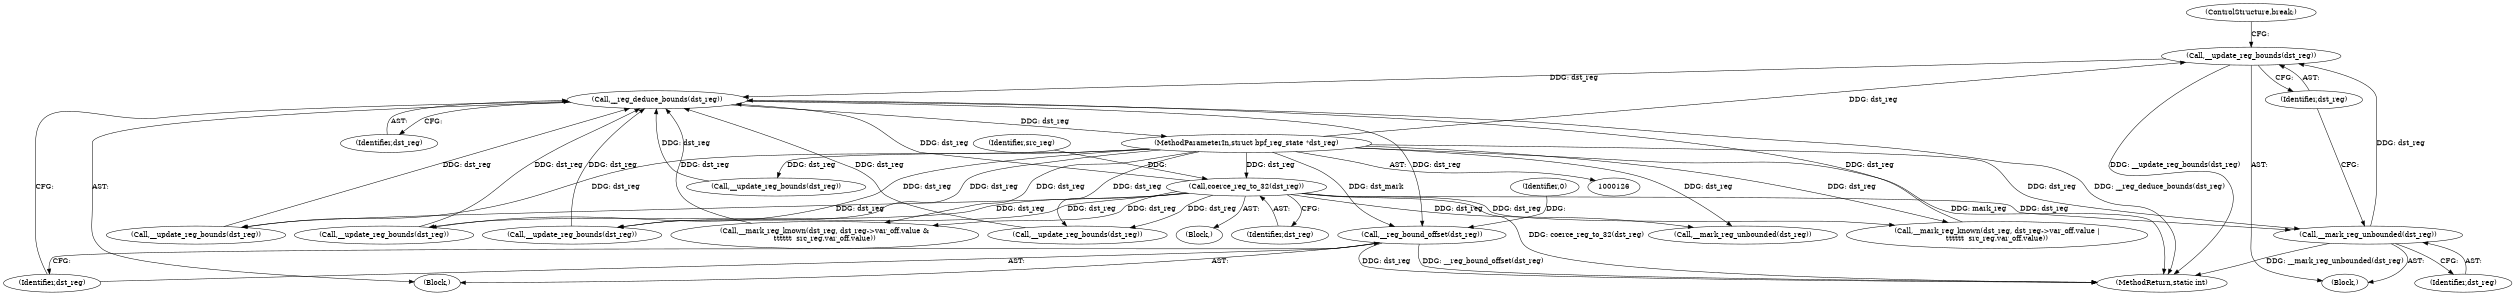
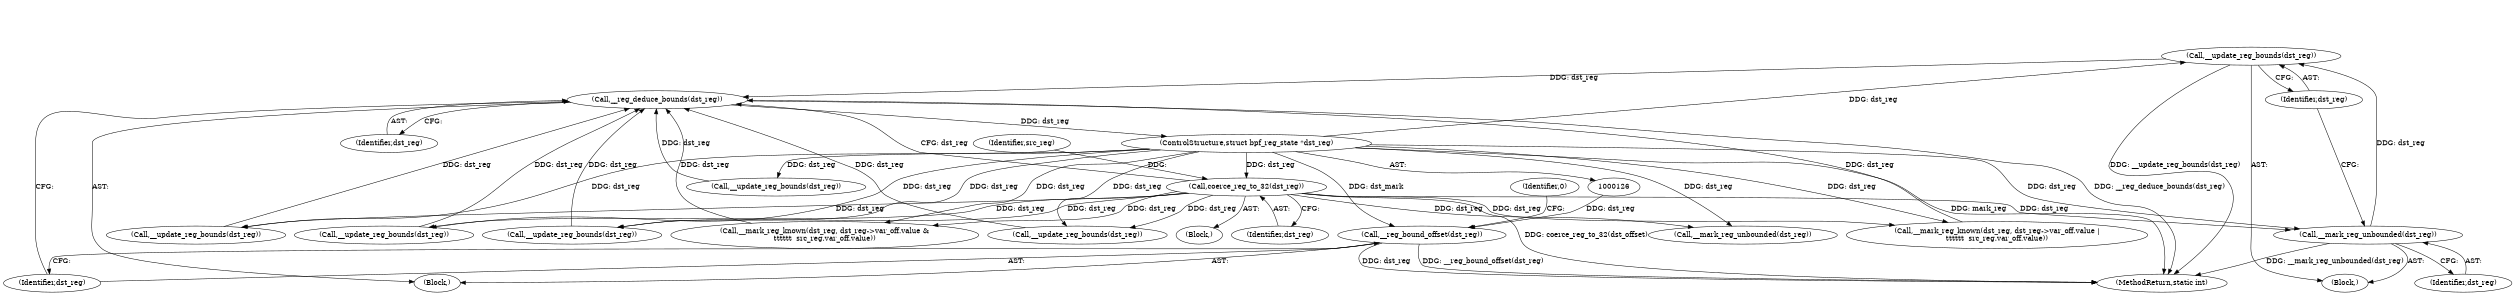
(2251, 13) -> none
(1115, 111) -> (1561, 214)
(944, 143) -> (944, 143)
(1246, 143) -> (1246, 143)
(1557, 209) -> (1557, 209)
(1586, 235) -> (1586, 235)
